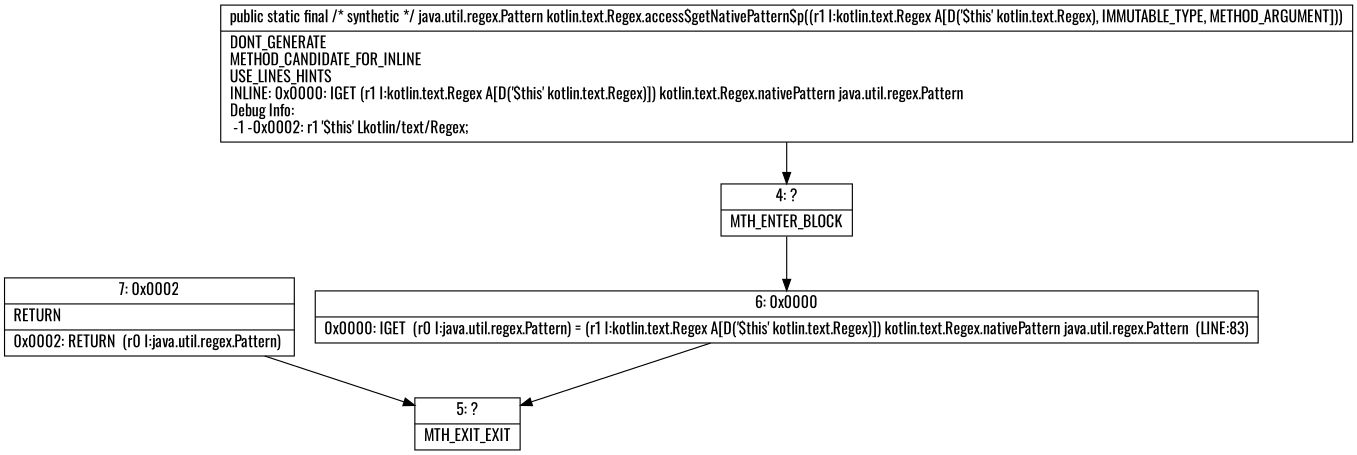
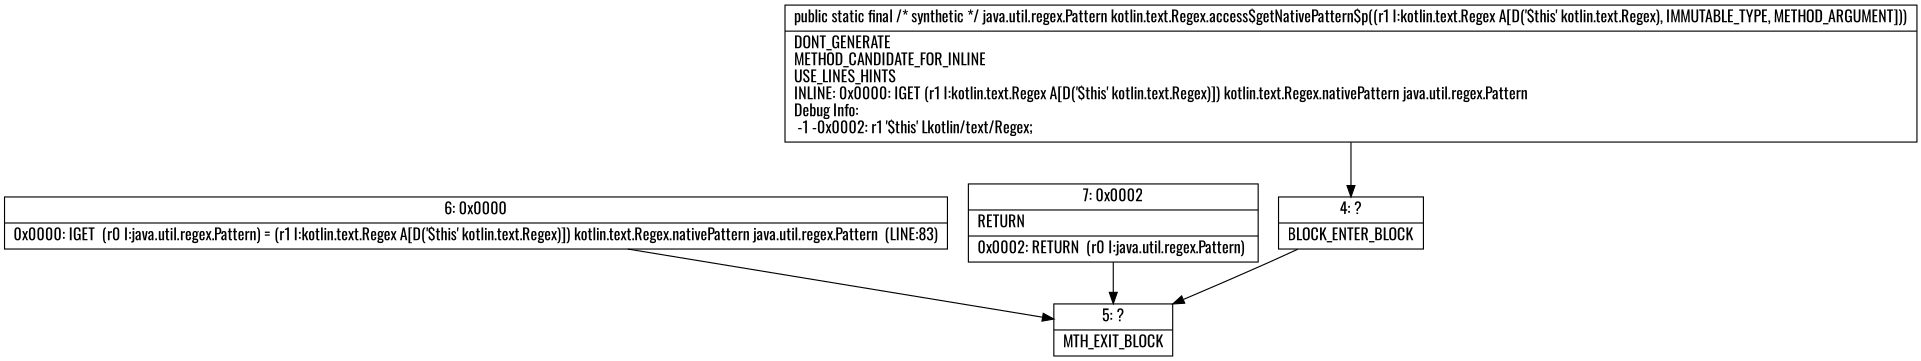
(787, 222) -> (1351, 235)
(787, 258) -> (1241, 275)
(467, 436) -> (1113, 342)
